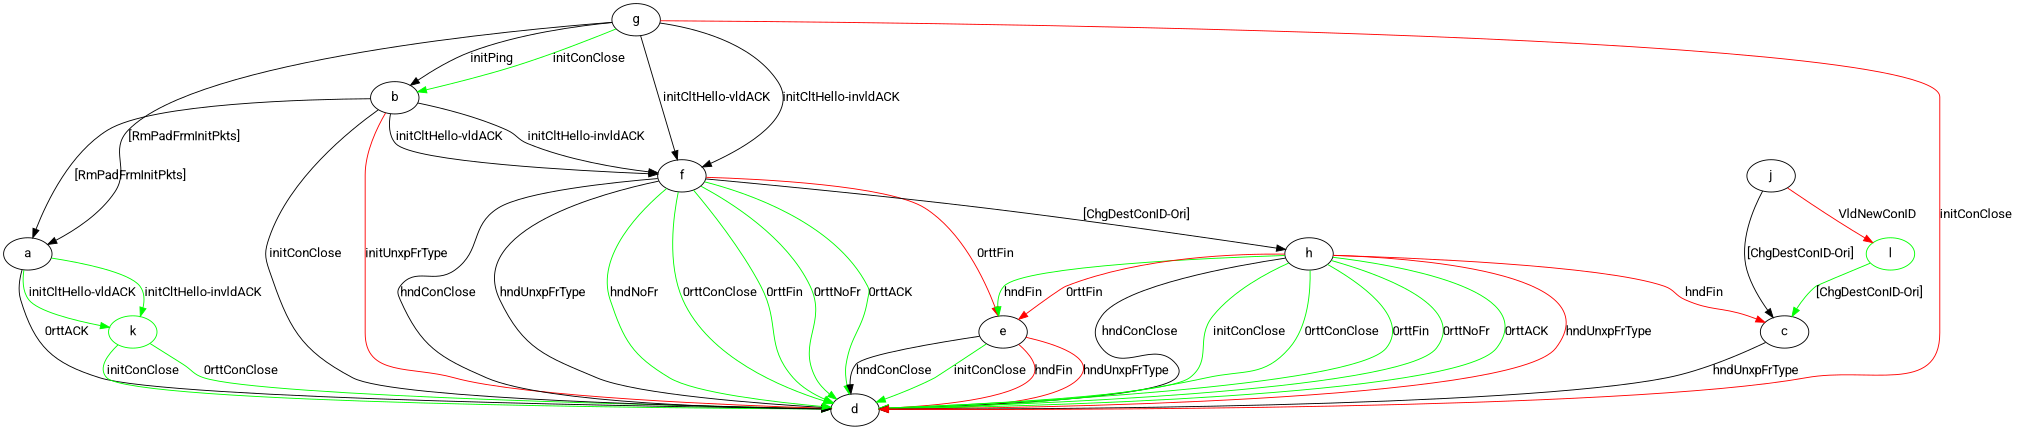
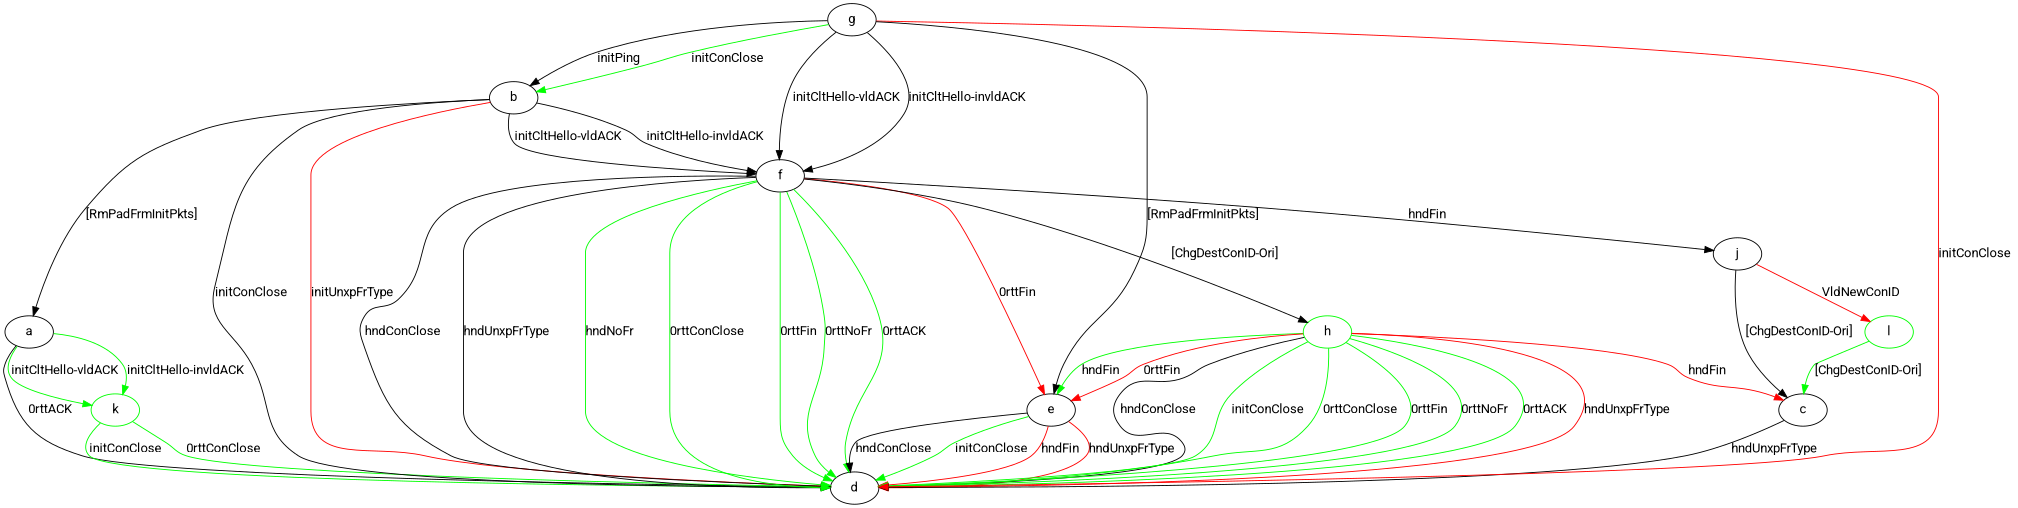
(294, 65) -> (1147, 109)
none -> (1255, 207)
(1309, 254) -> (1327, 332)
